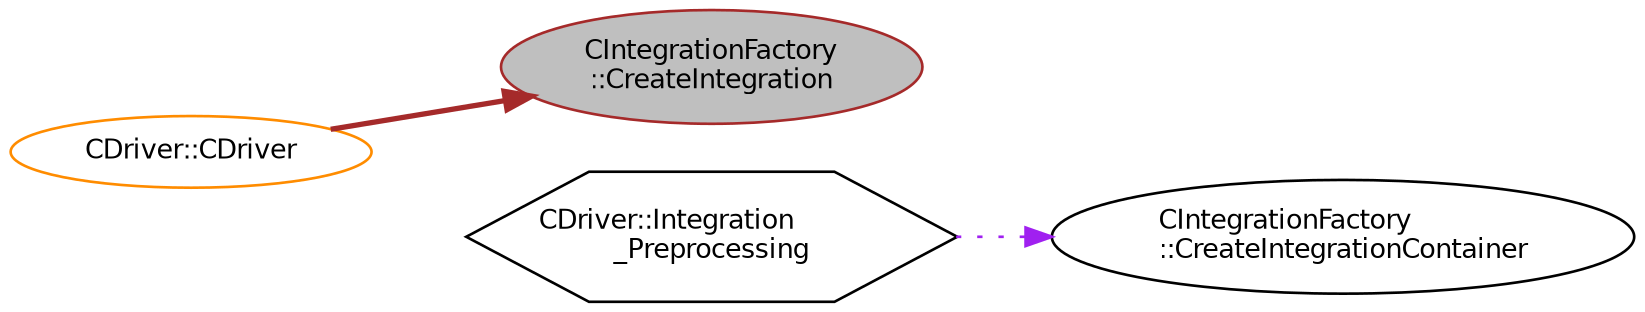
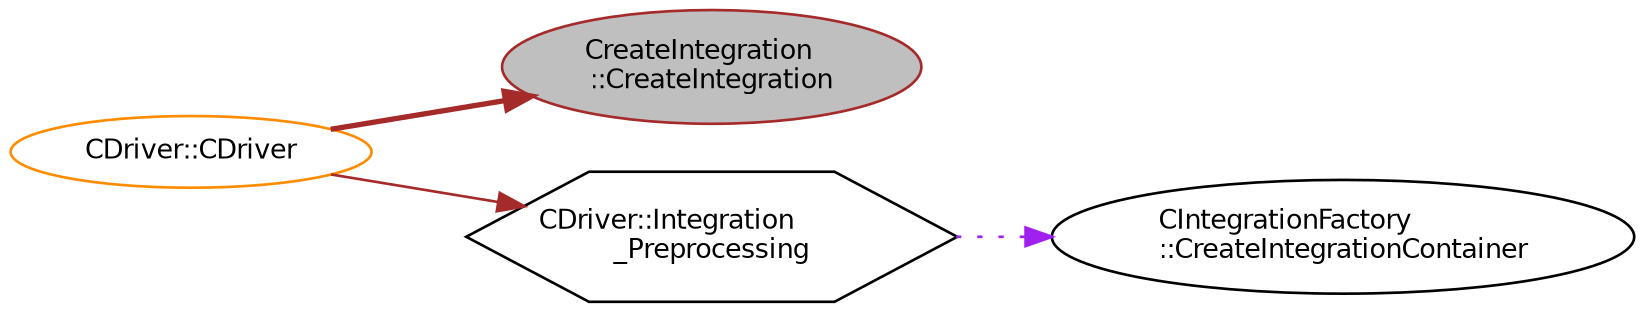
(712, 67) -> (712, 67)
none -> (414, 188)
